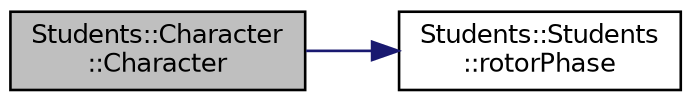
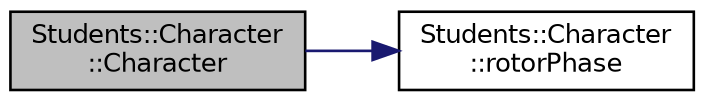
(540, 51) -> (546, 51)
